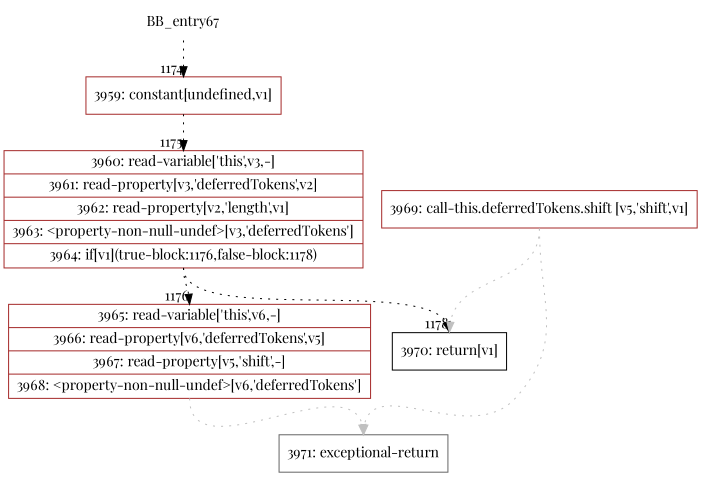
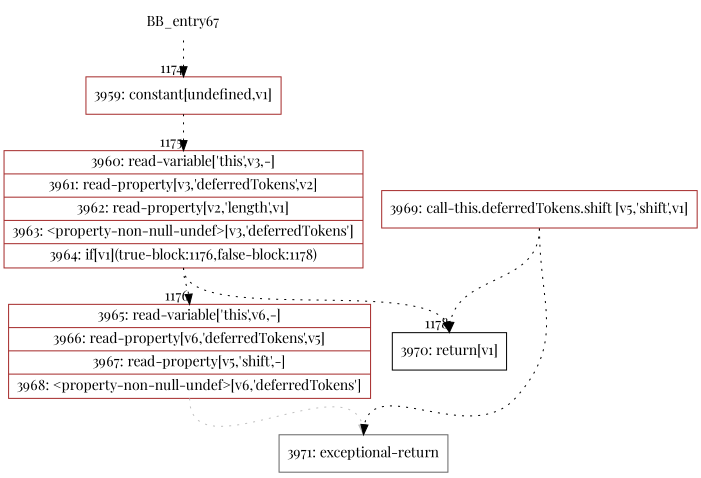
(499, 278) -> (499, 278)
(519, 393) -> (519, 393)
